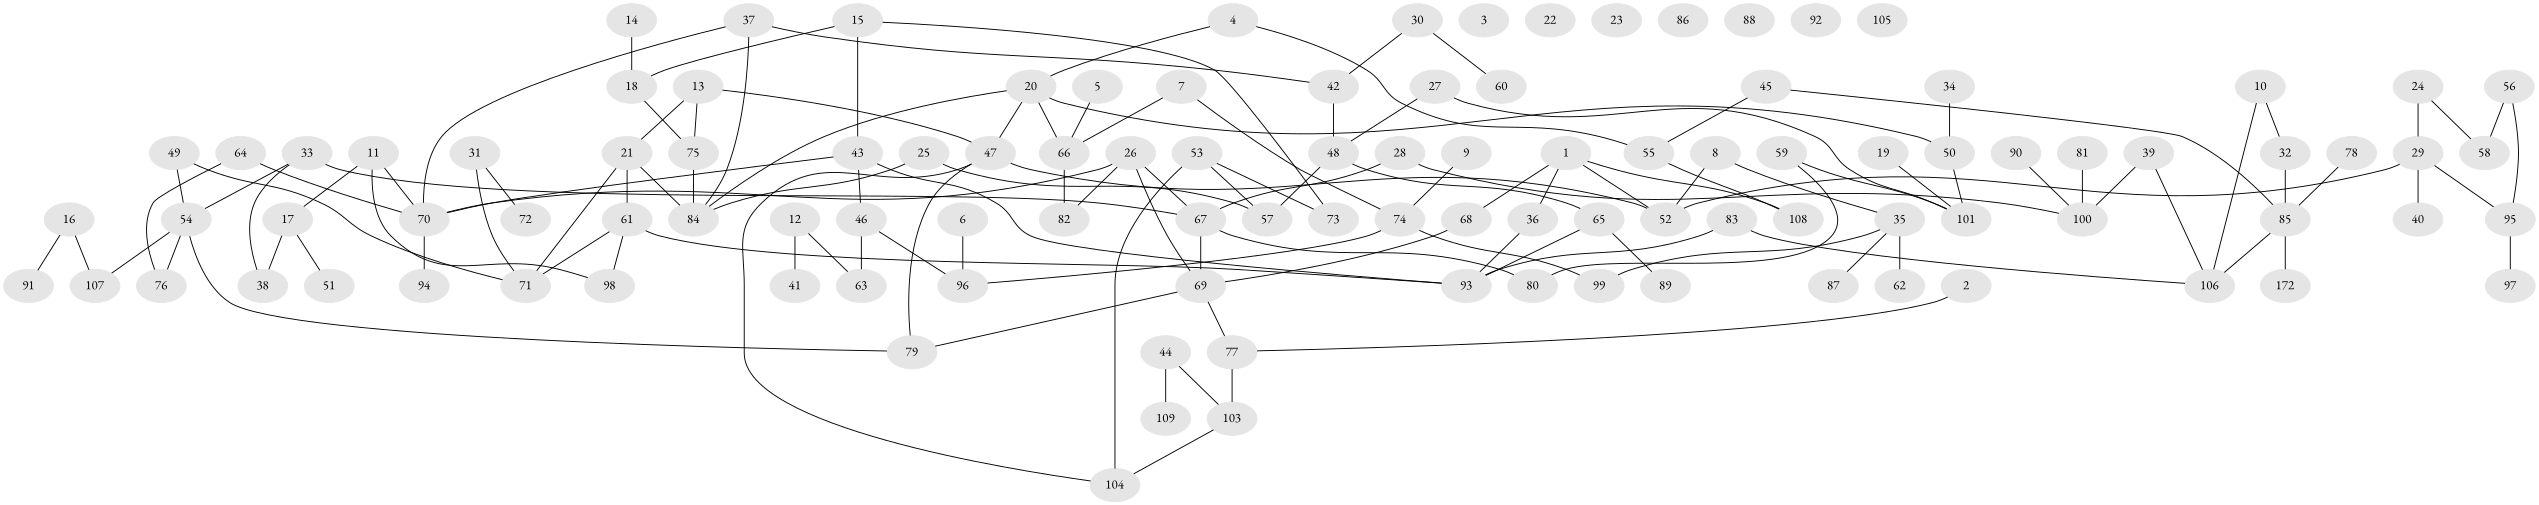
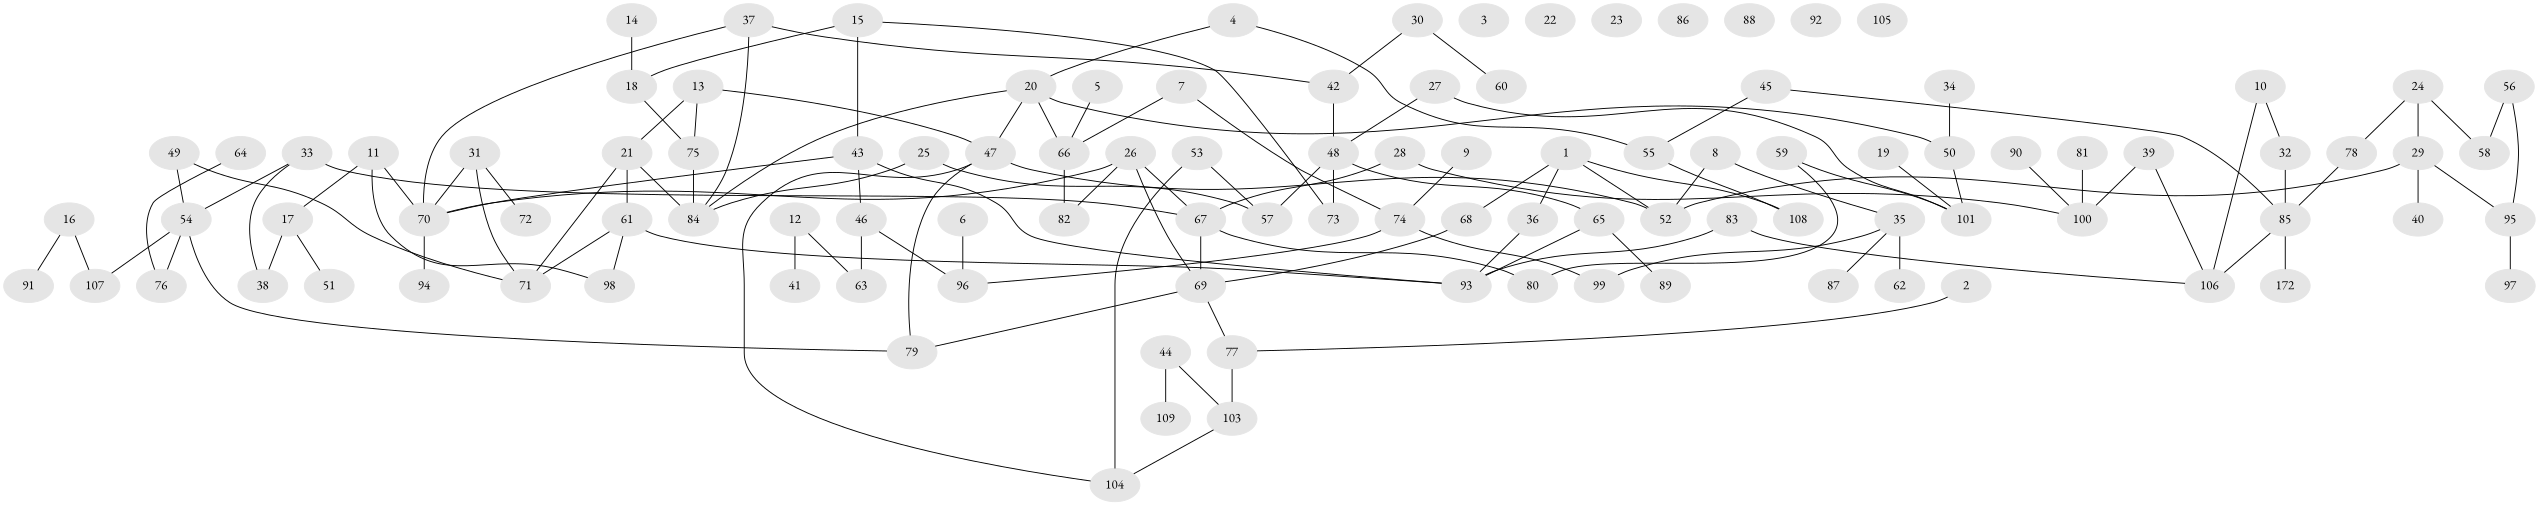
none -> (2385, 120)
(1256, 182) -> (1334, 193)
(334, 191) -> (446, 191)
